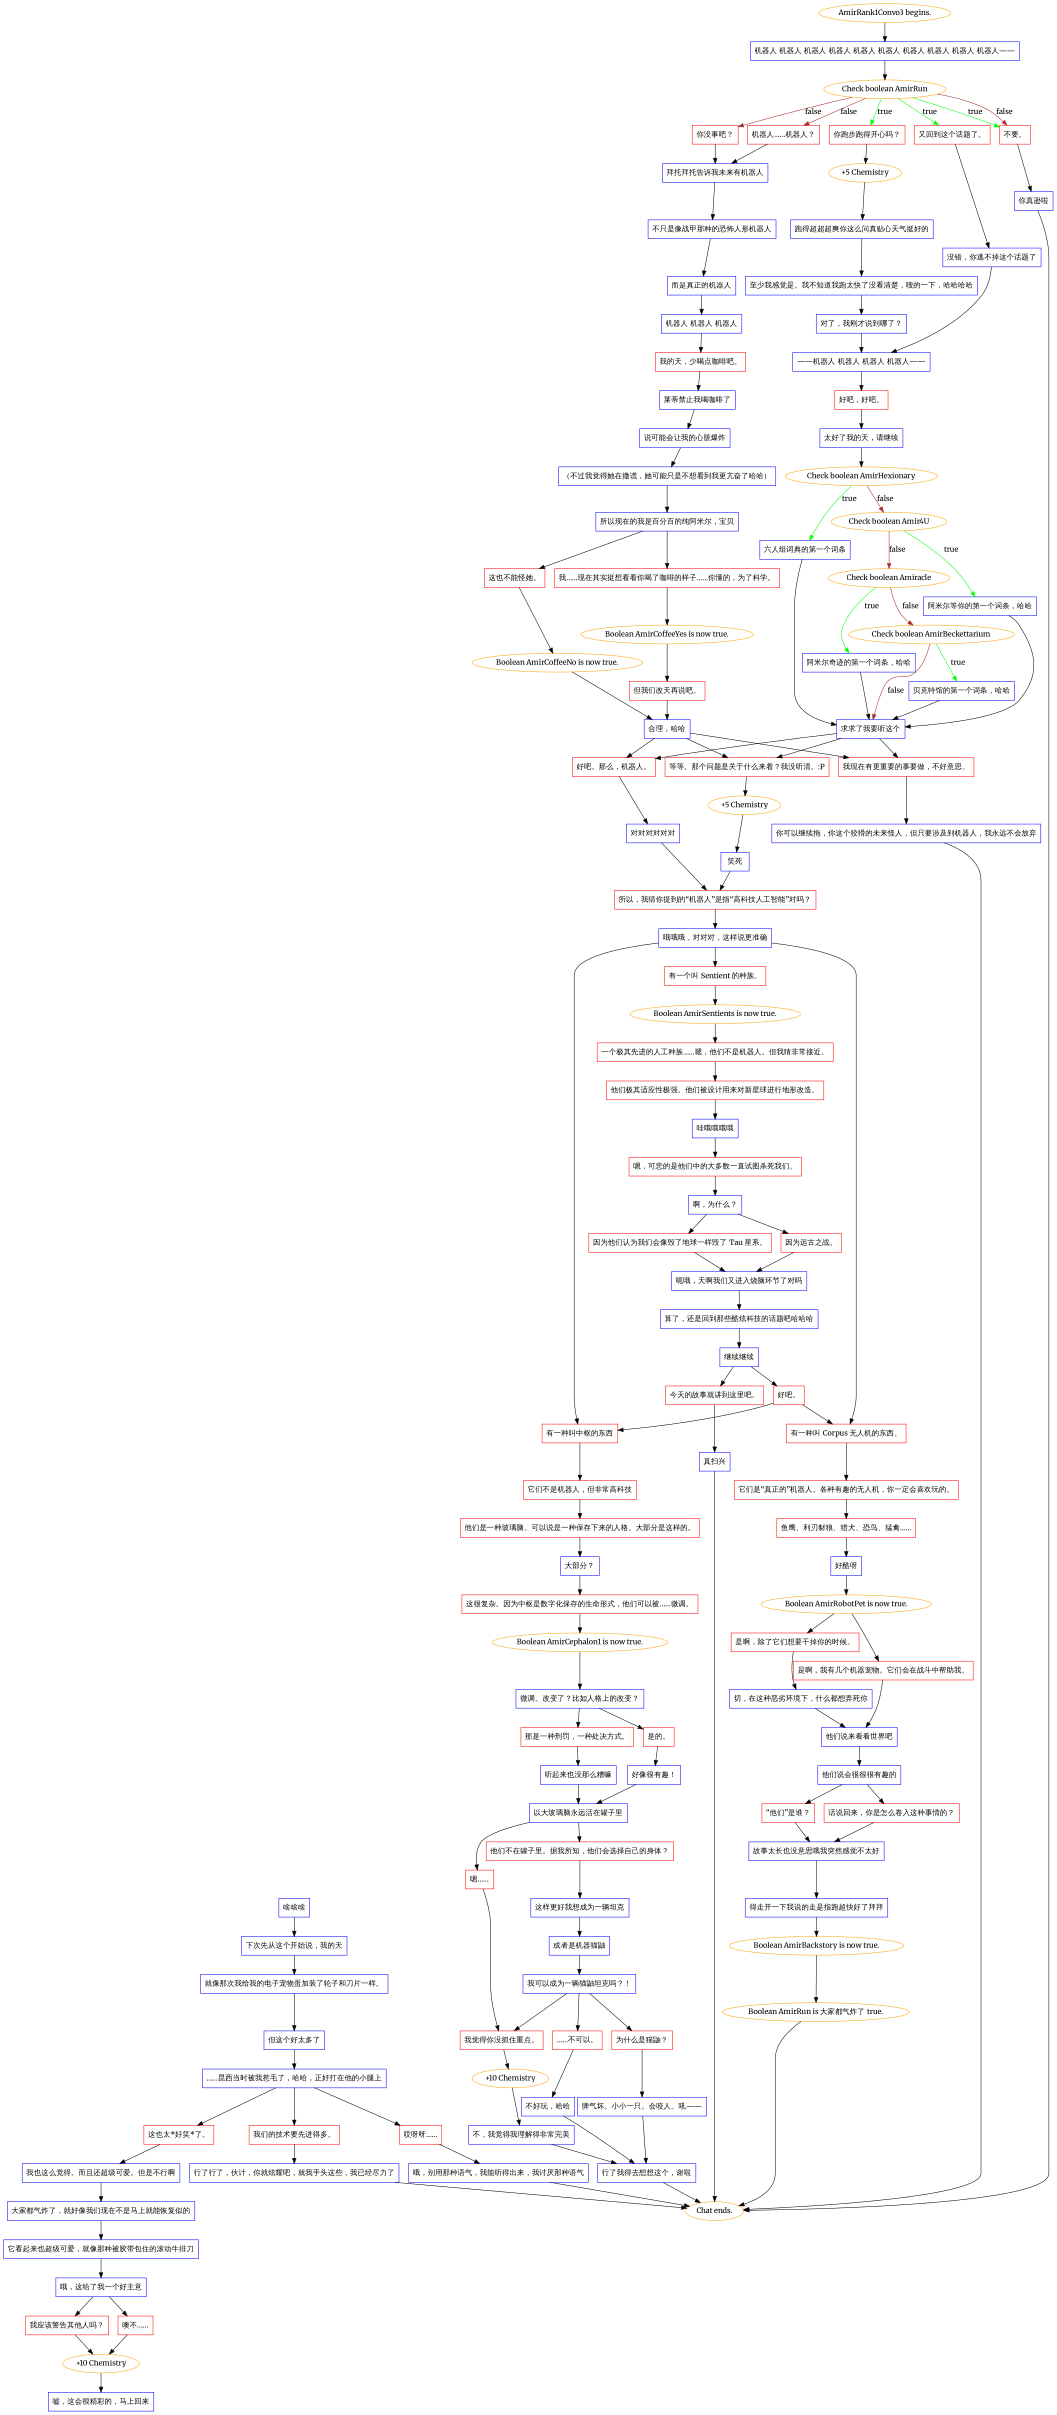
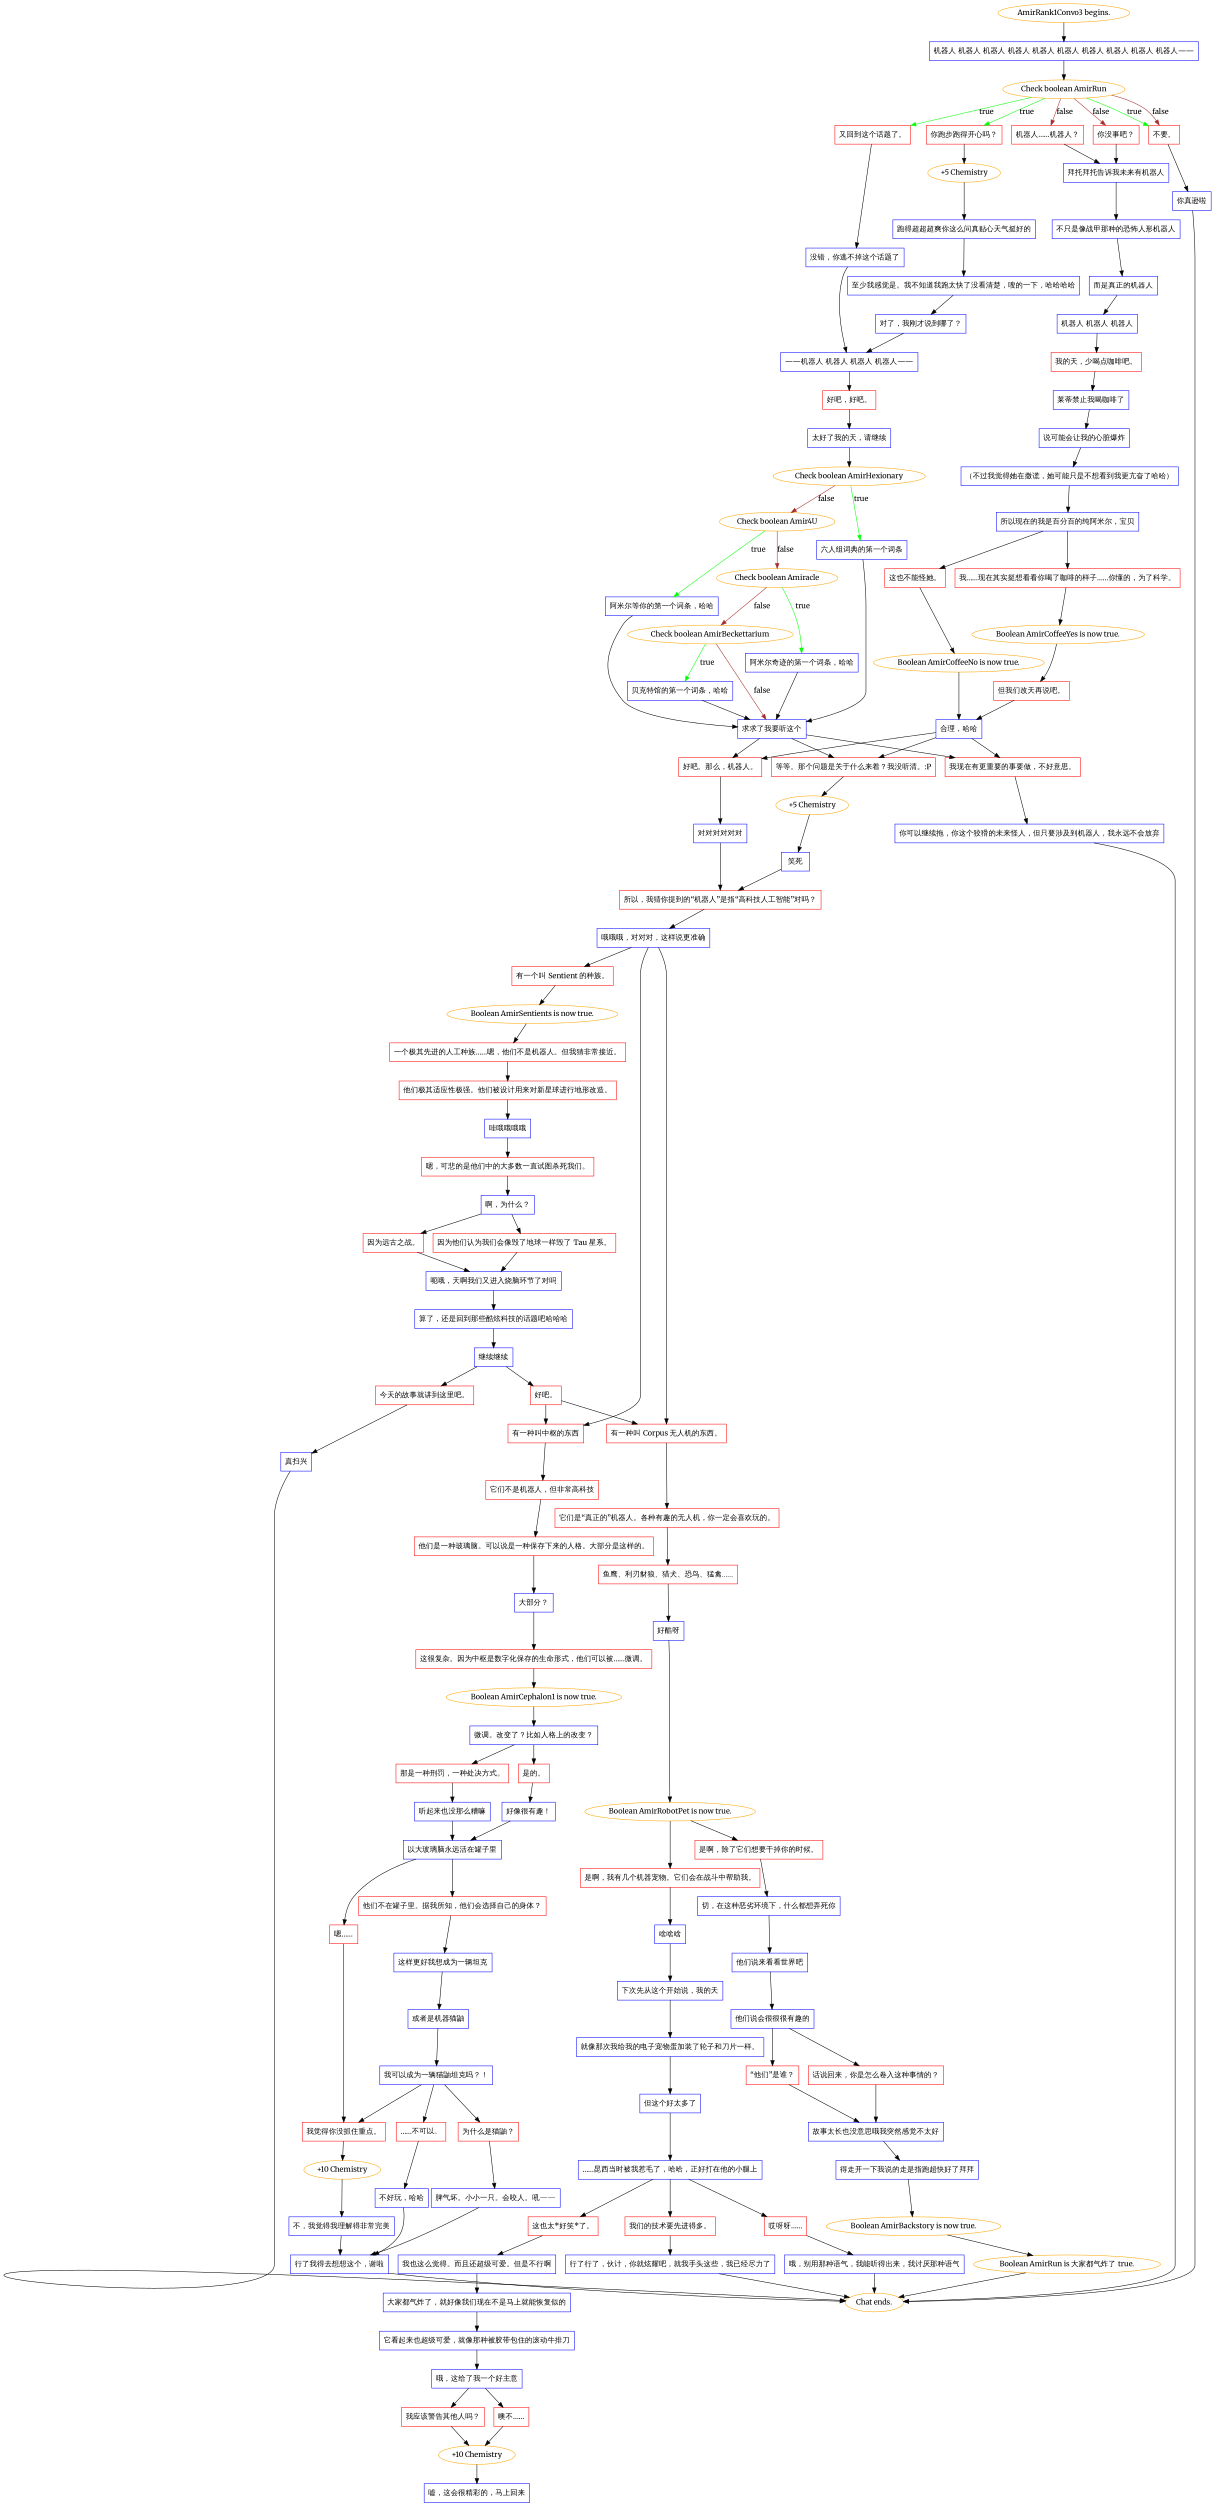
(878, 1702) -> (670, 1903)
